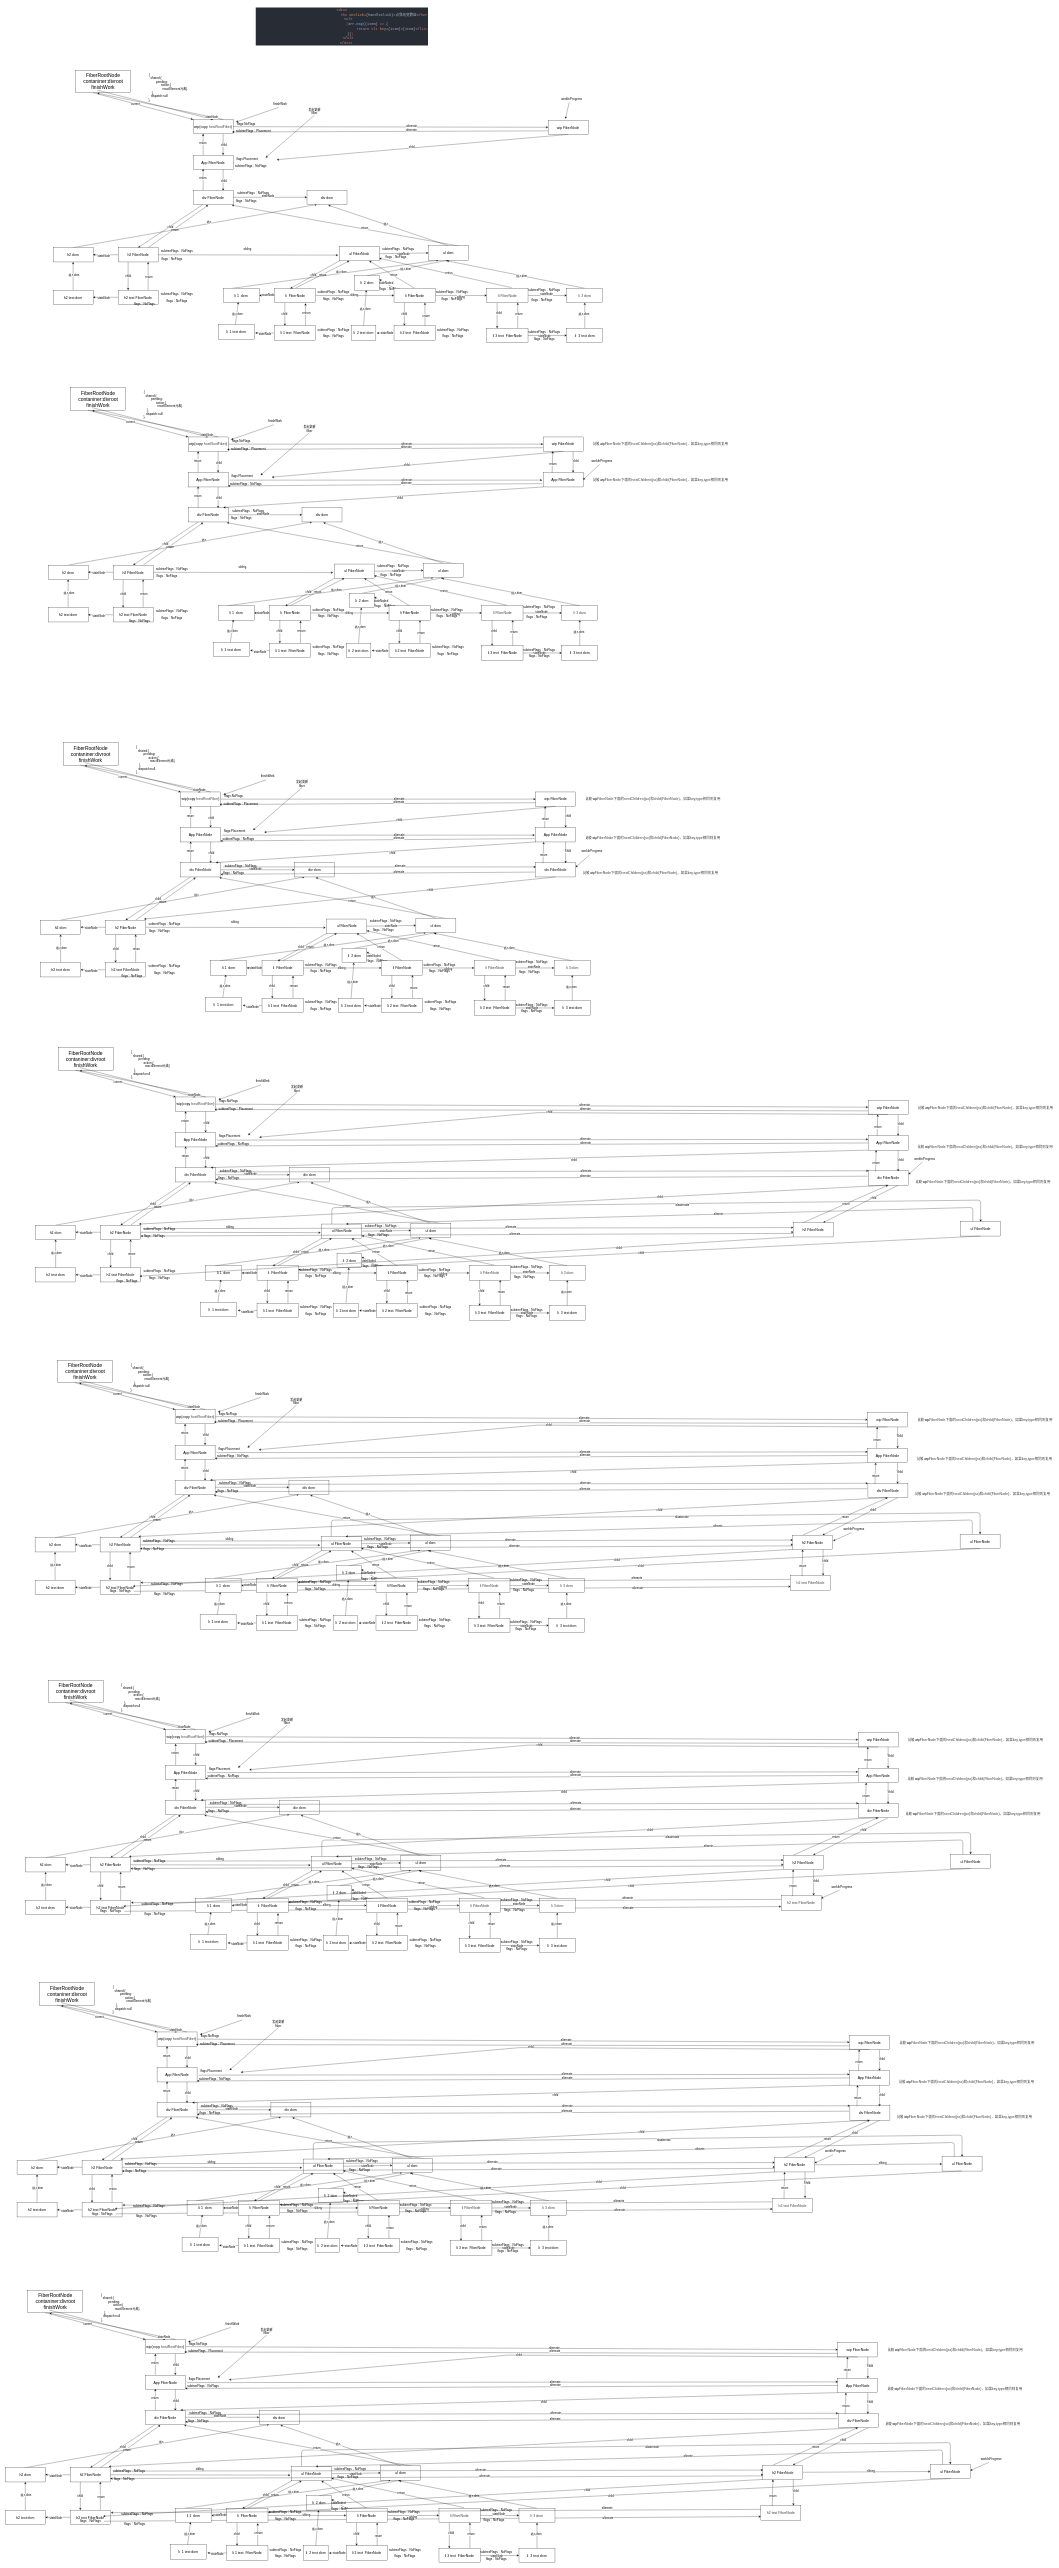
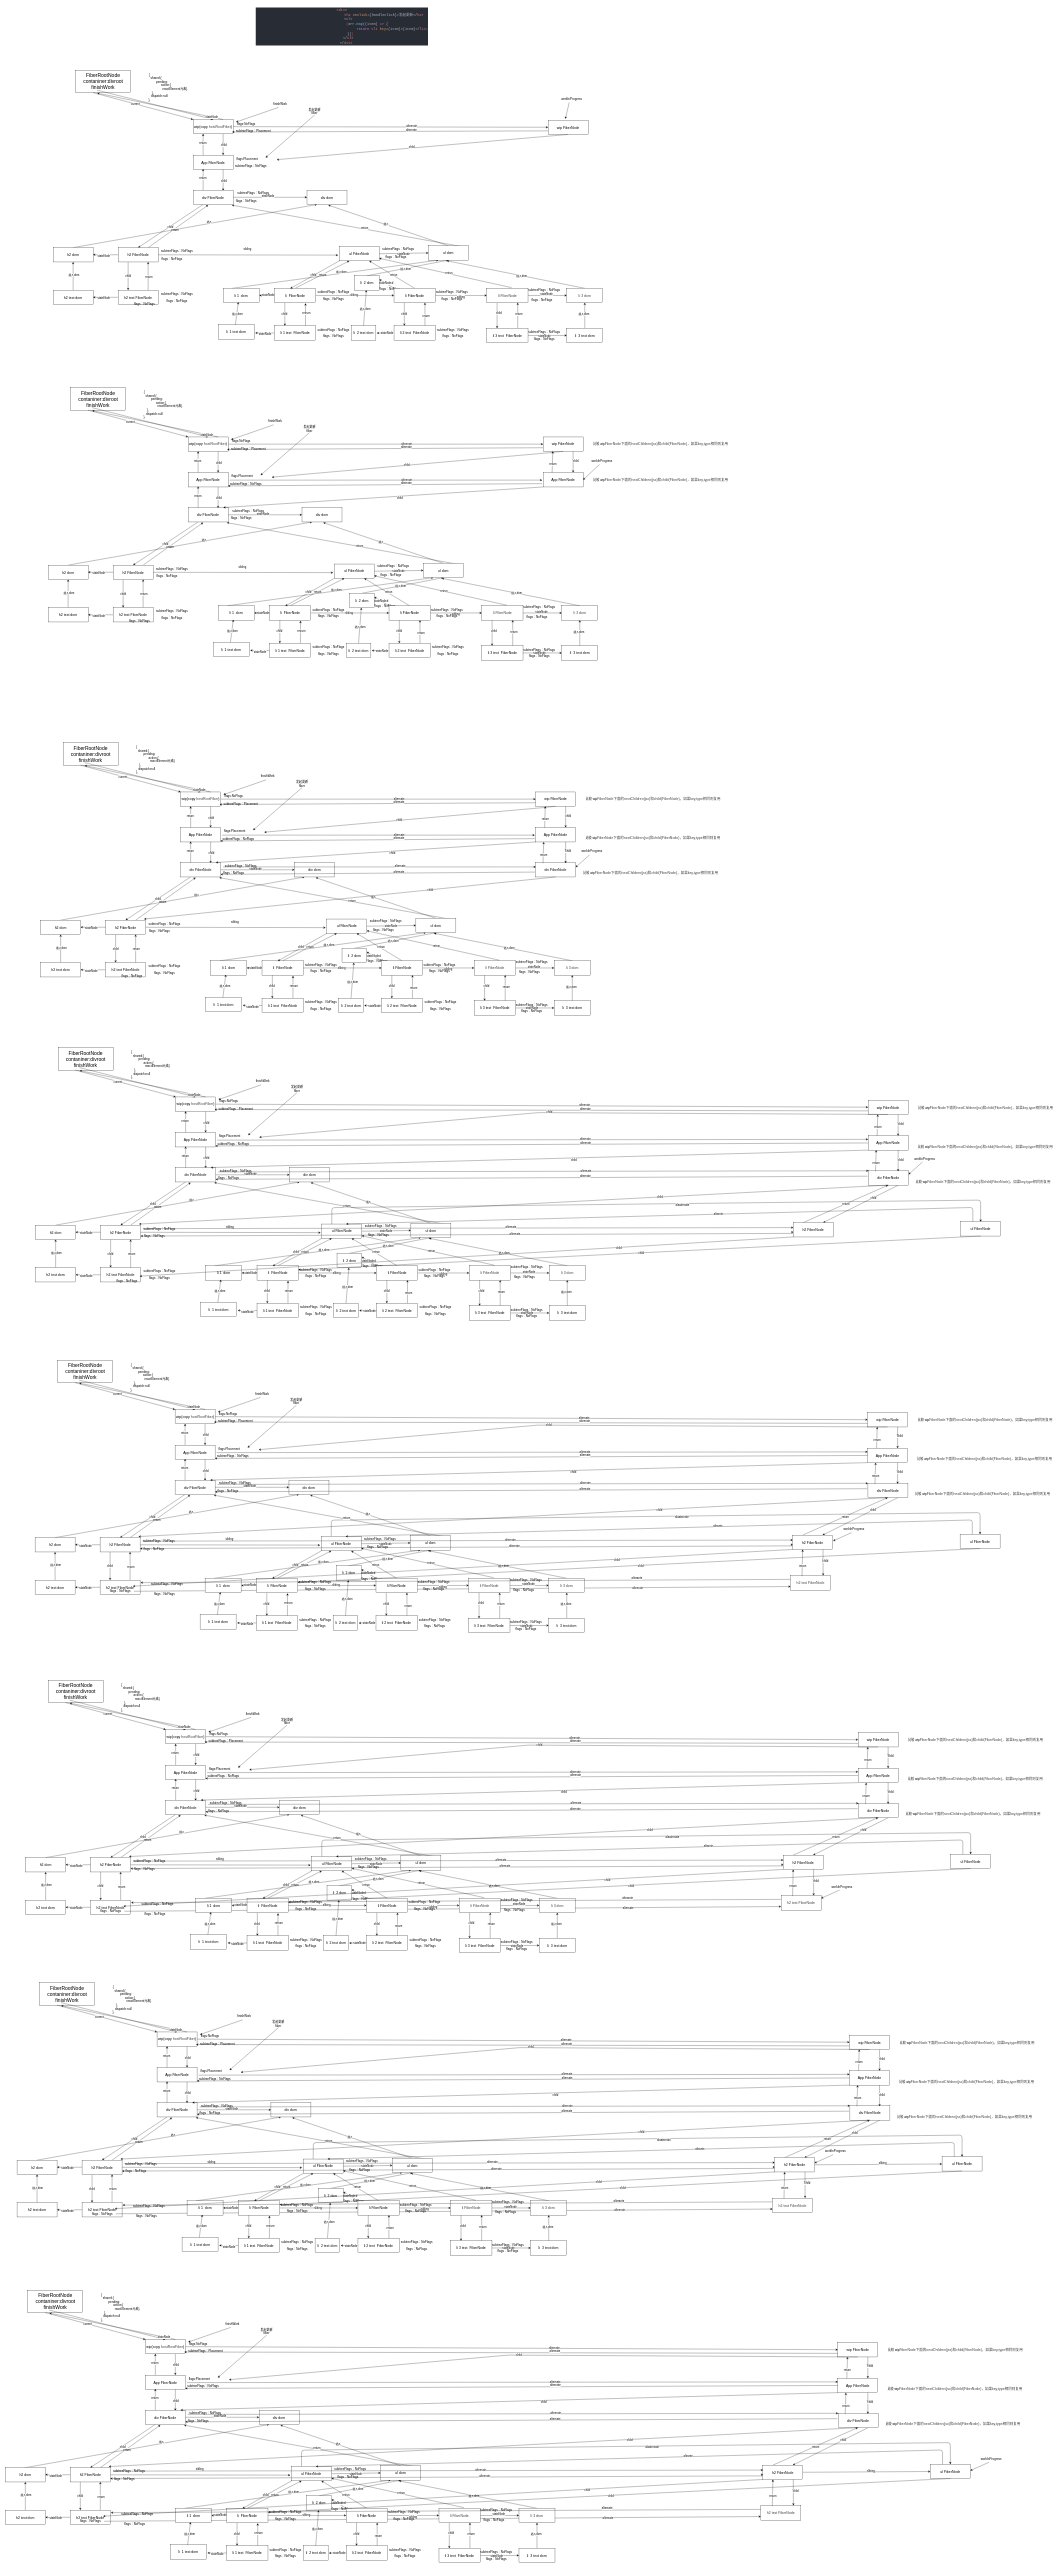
(342, 26) -> (342, 26)
